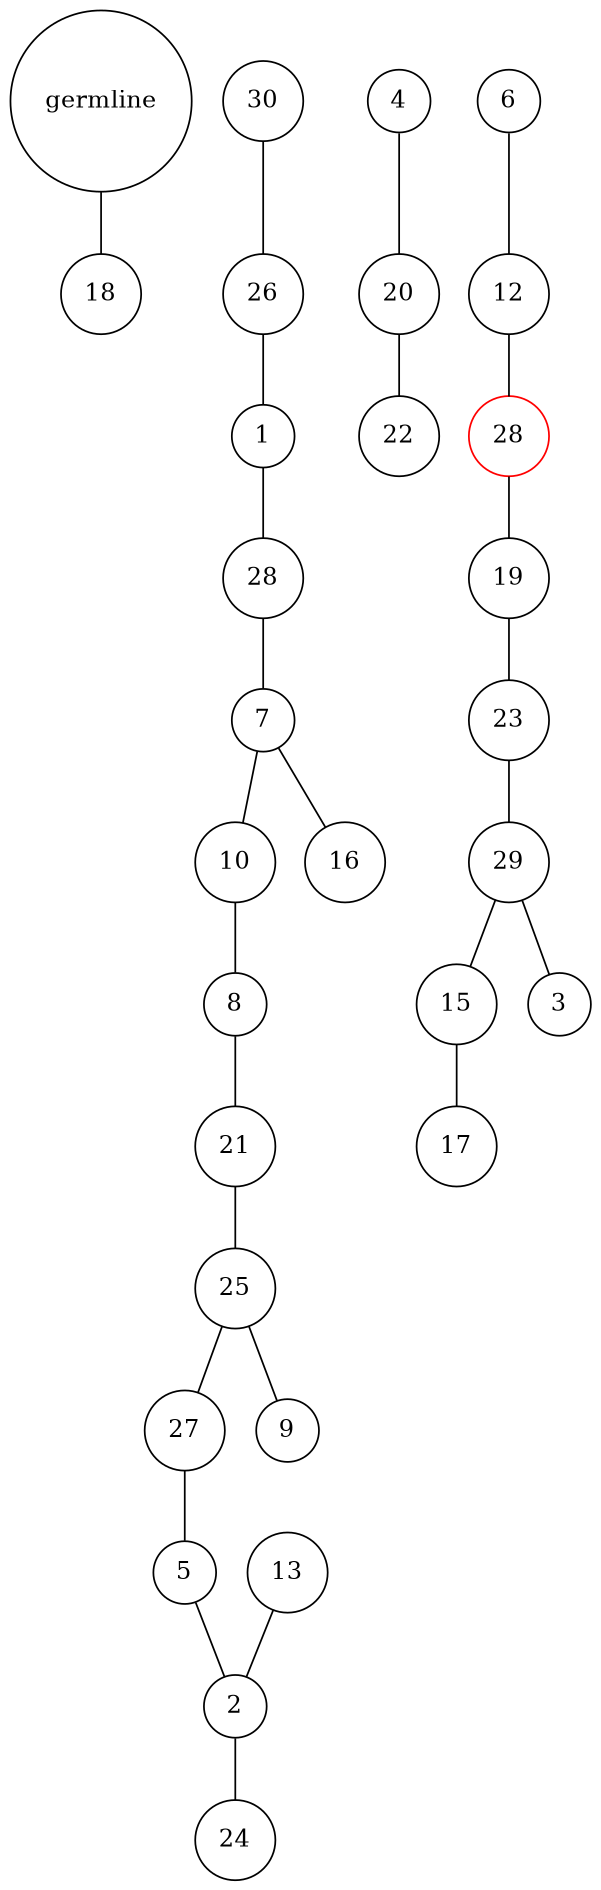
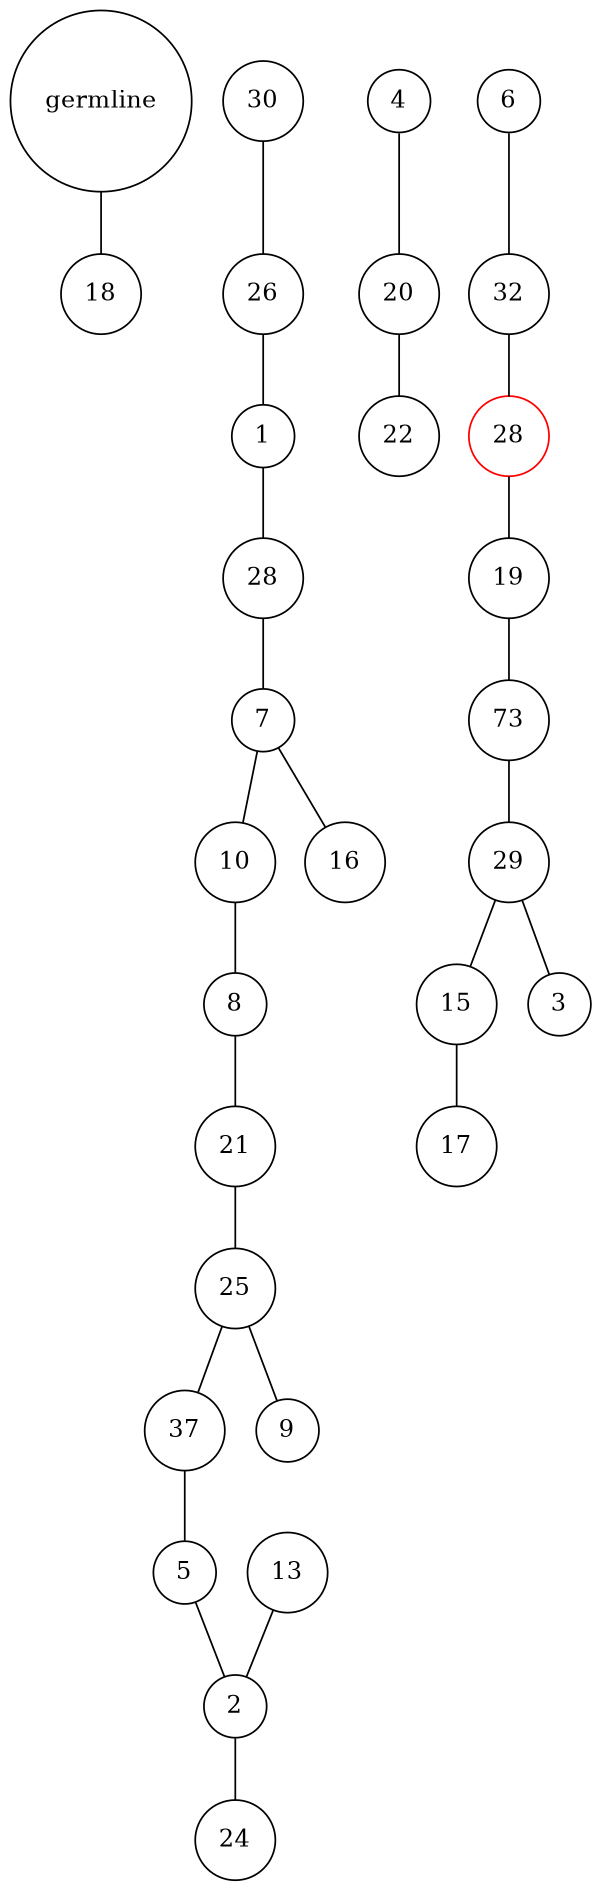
(509, 294) -> (509, 294)
(509, 720) -> (509, 720)
(185, 1430) -> (185, 1430)
